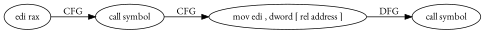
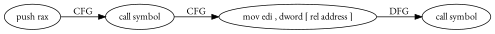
(27, 17) -> (32, 17)
